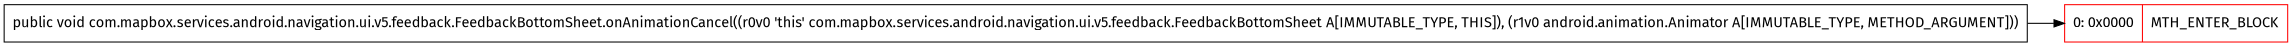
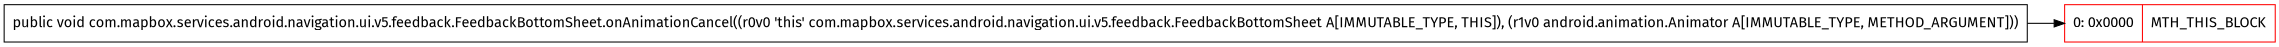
(2215, 23) -> (2209, 23)
